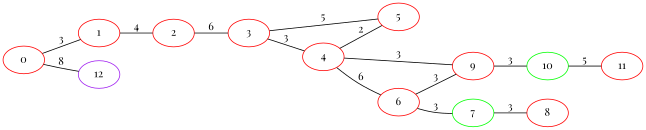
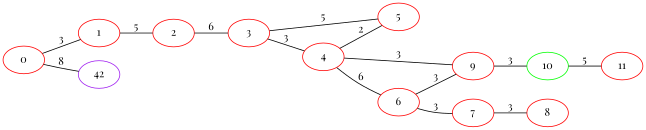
(136, 27) -> (136, 27)
(99, 75) -> (99, 75)
(473, 113) -> (473, 113)
